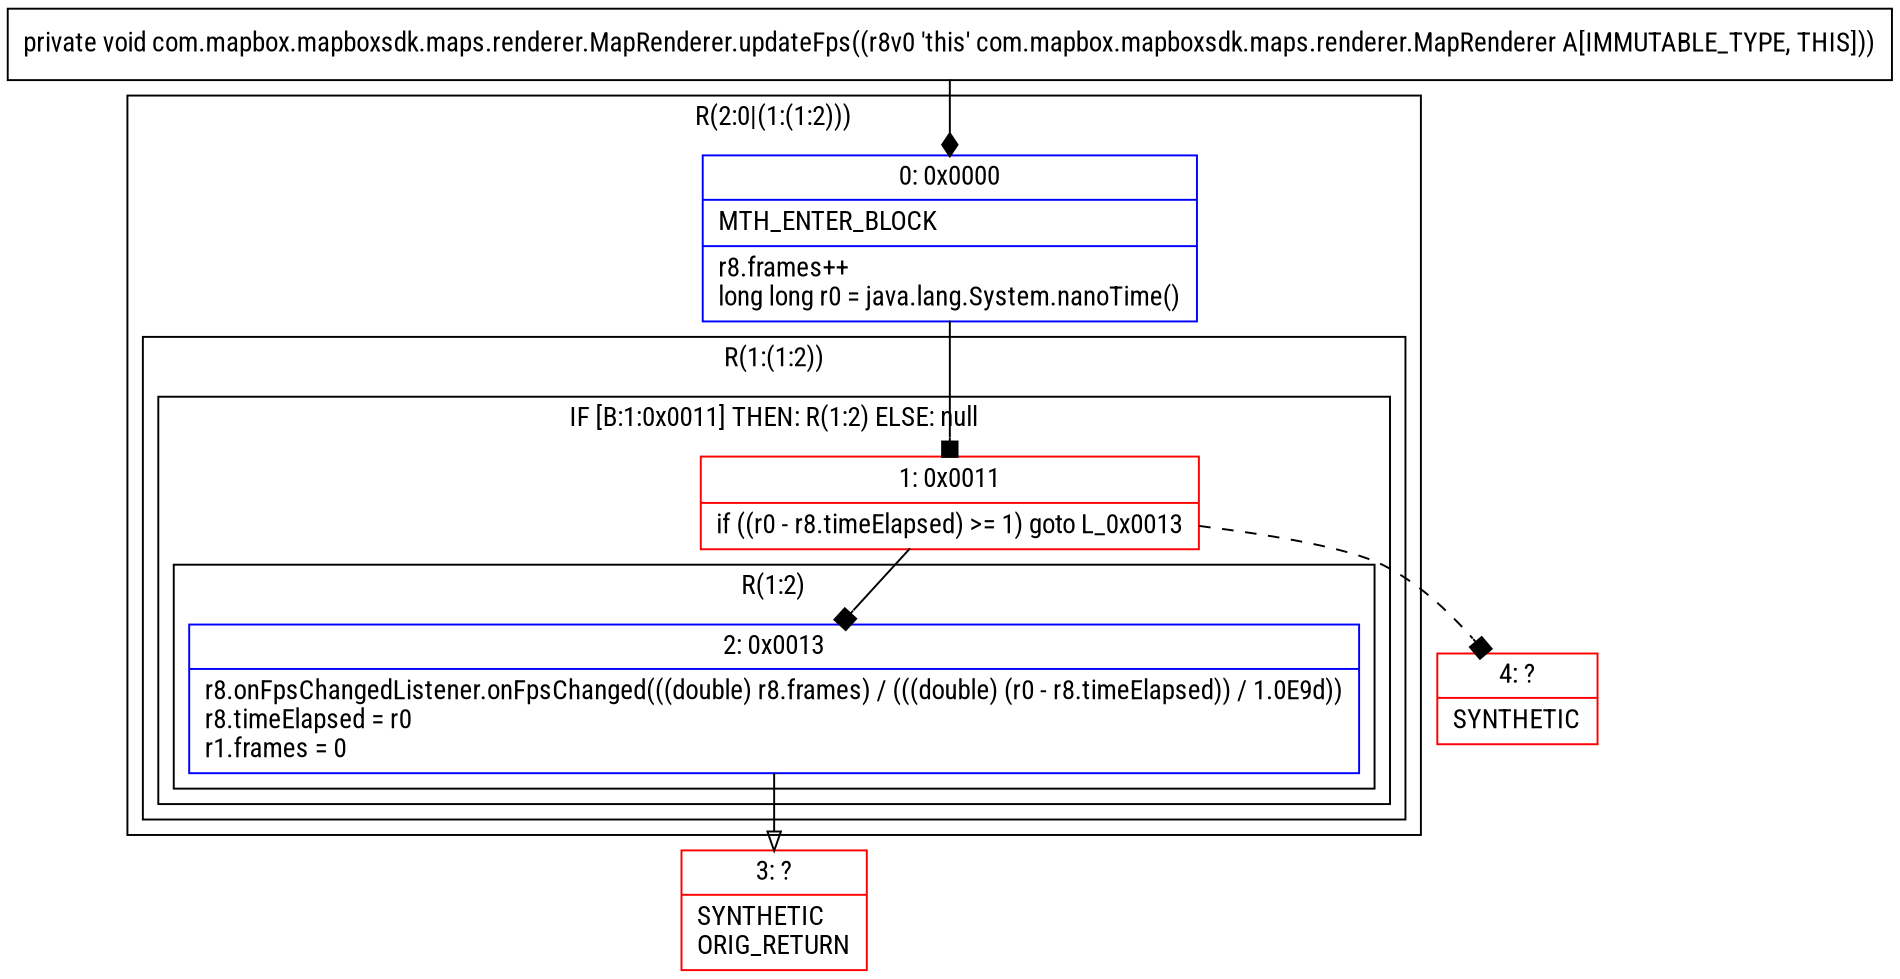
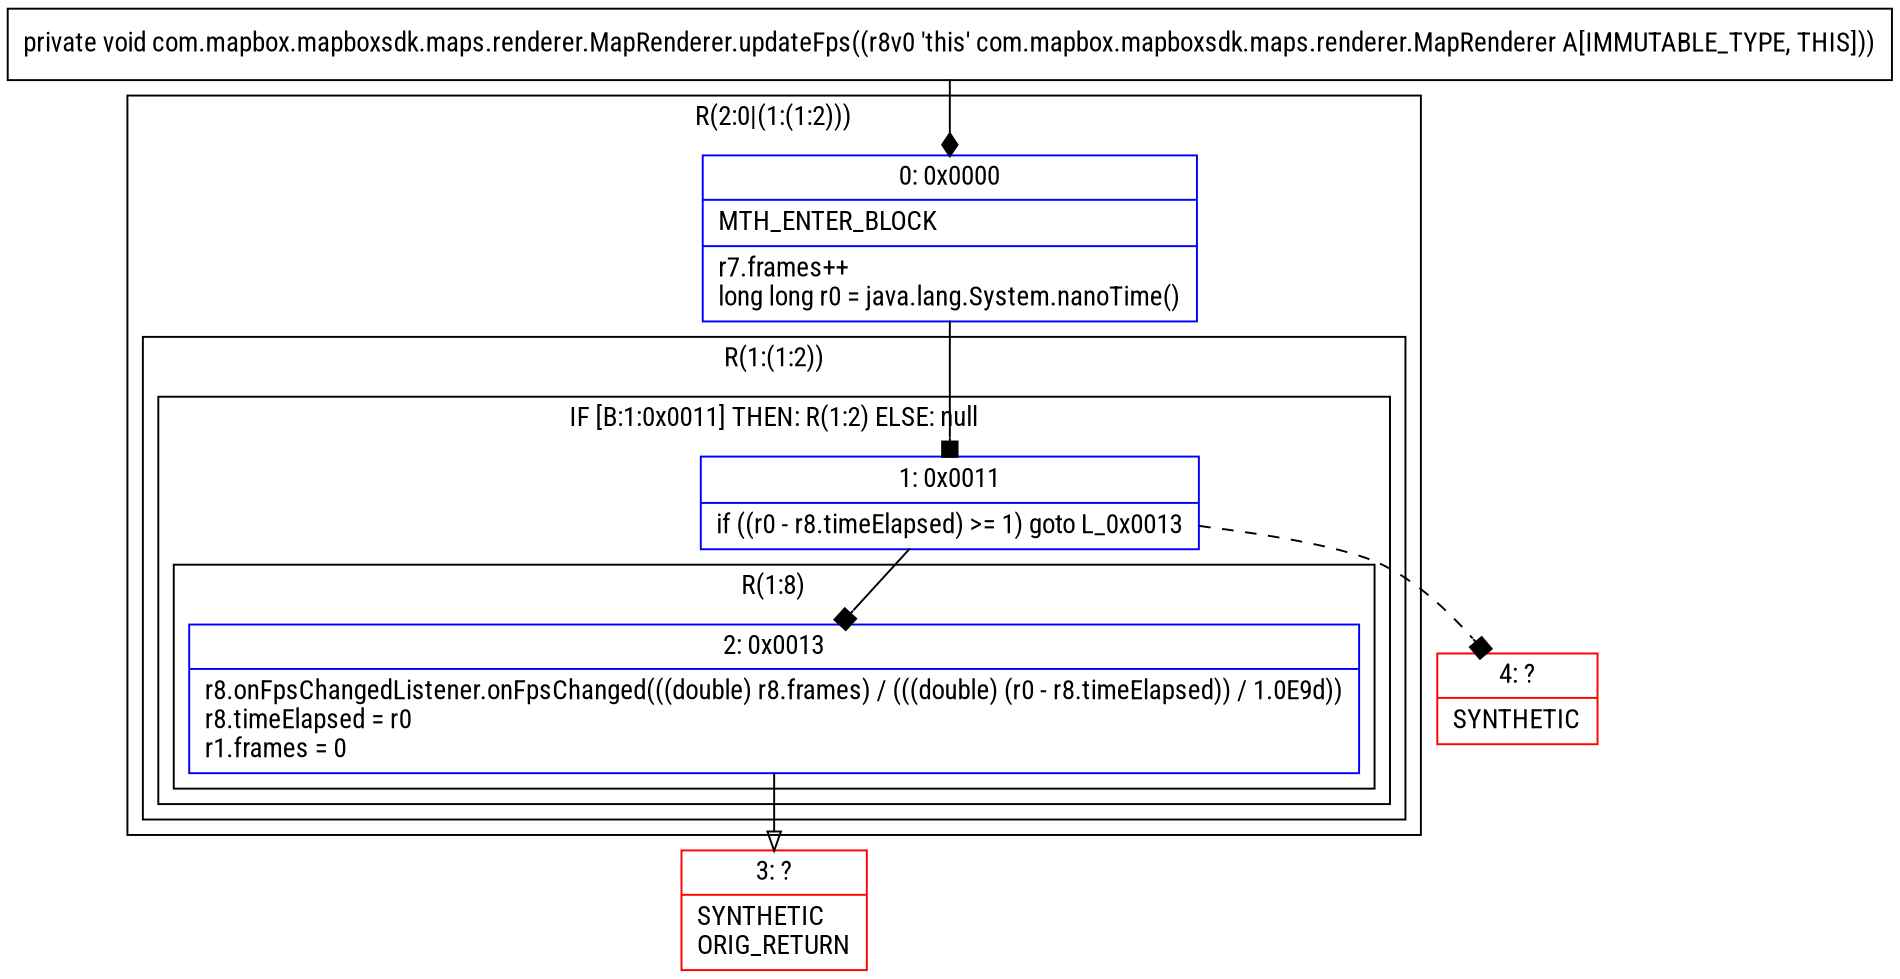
(784, 268) -> (784, 268)
(950, 503) -> (950, 503)
(774, 587) -> (774, 587)
